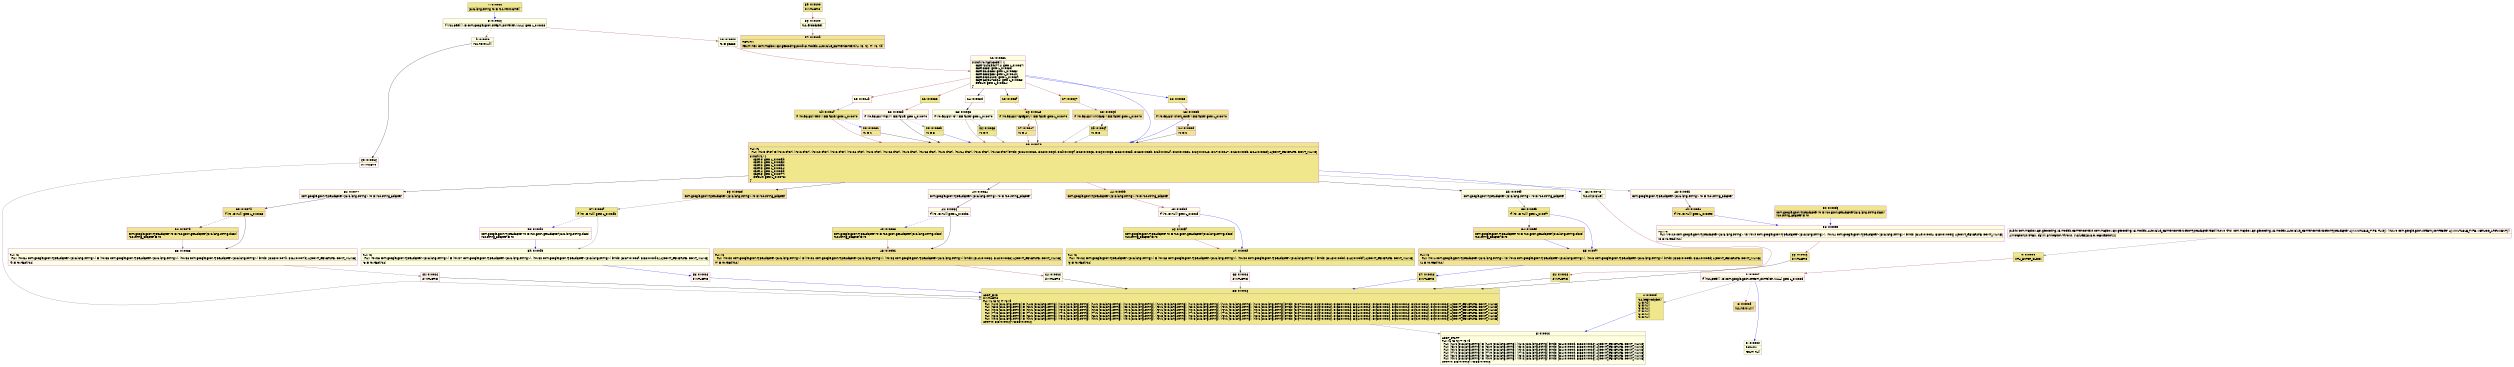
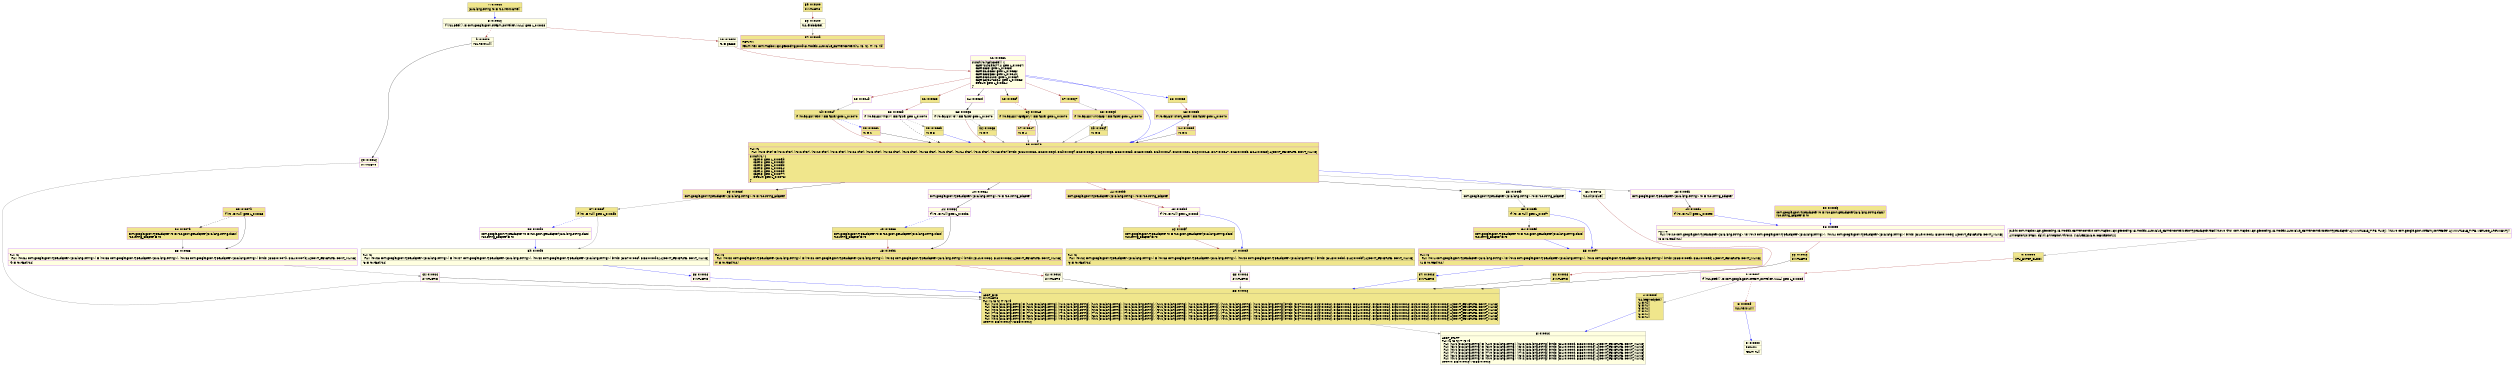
(918, 133) -> (918, 133)
(352, 194) -> none
(1759, 310) -> (1748, 325)
